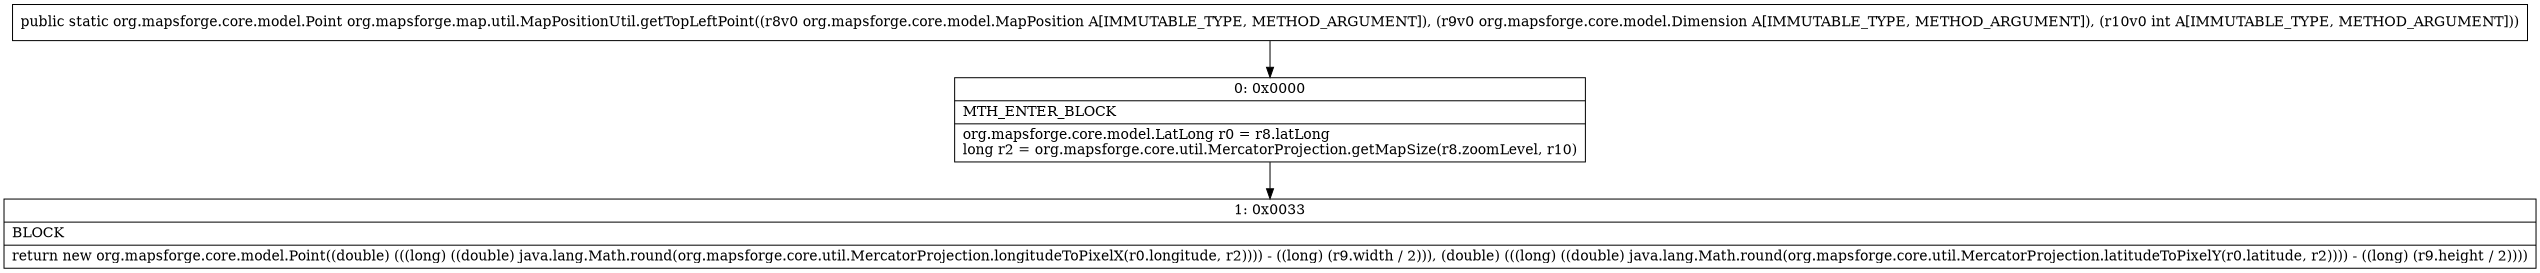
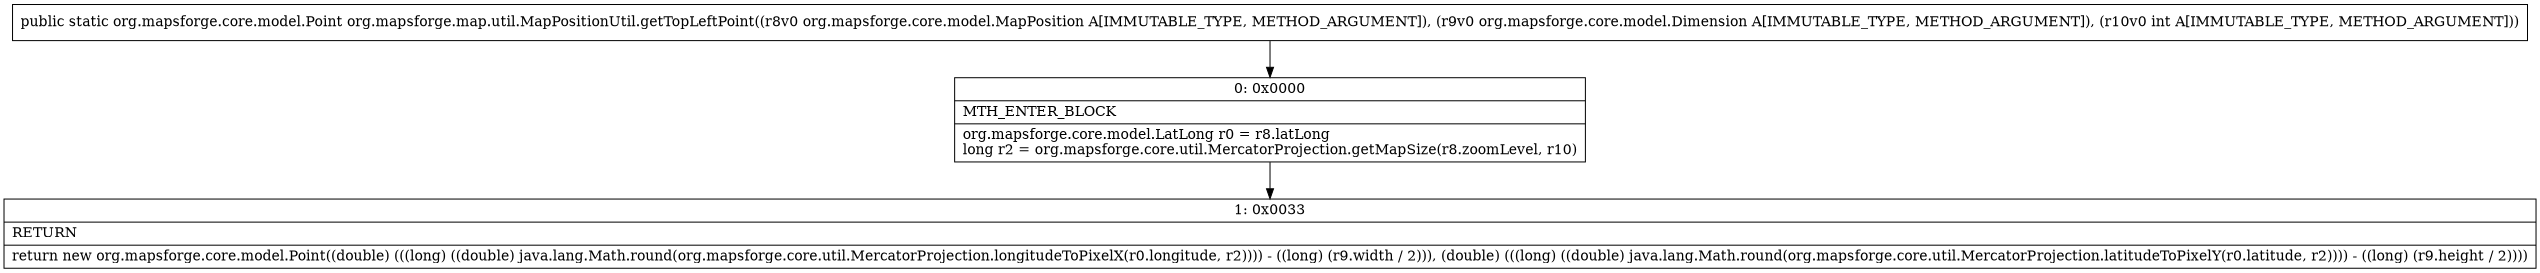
(38, 233) -> (45, 233)
